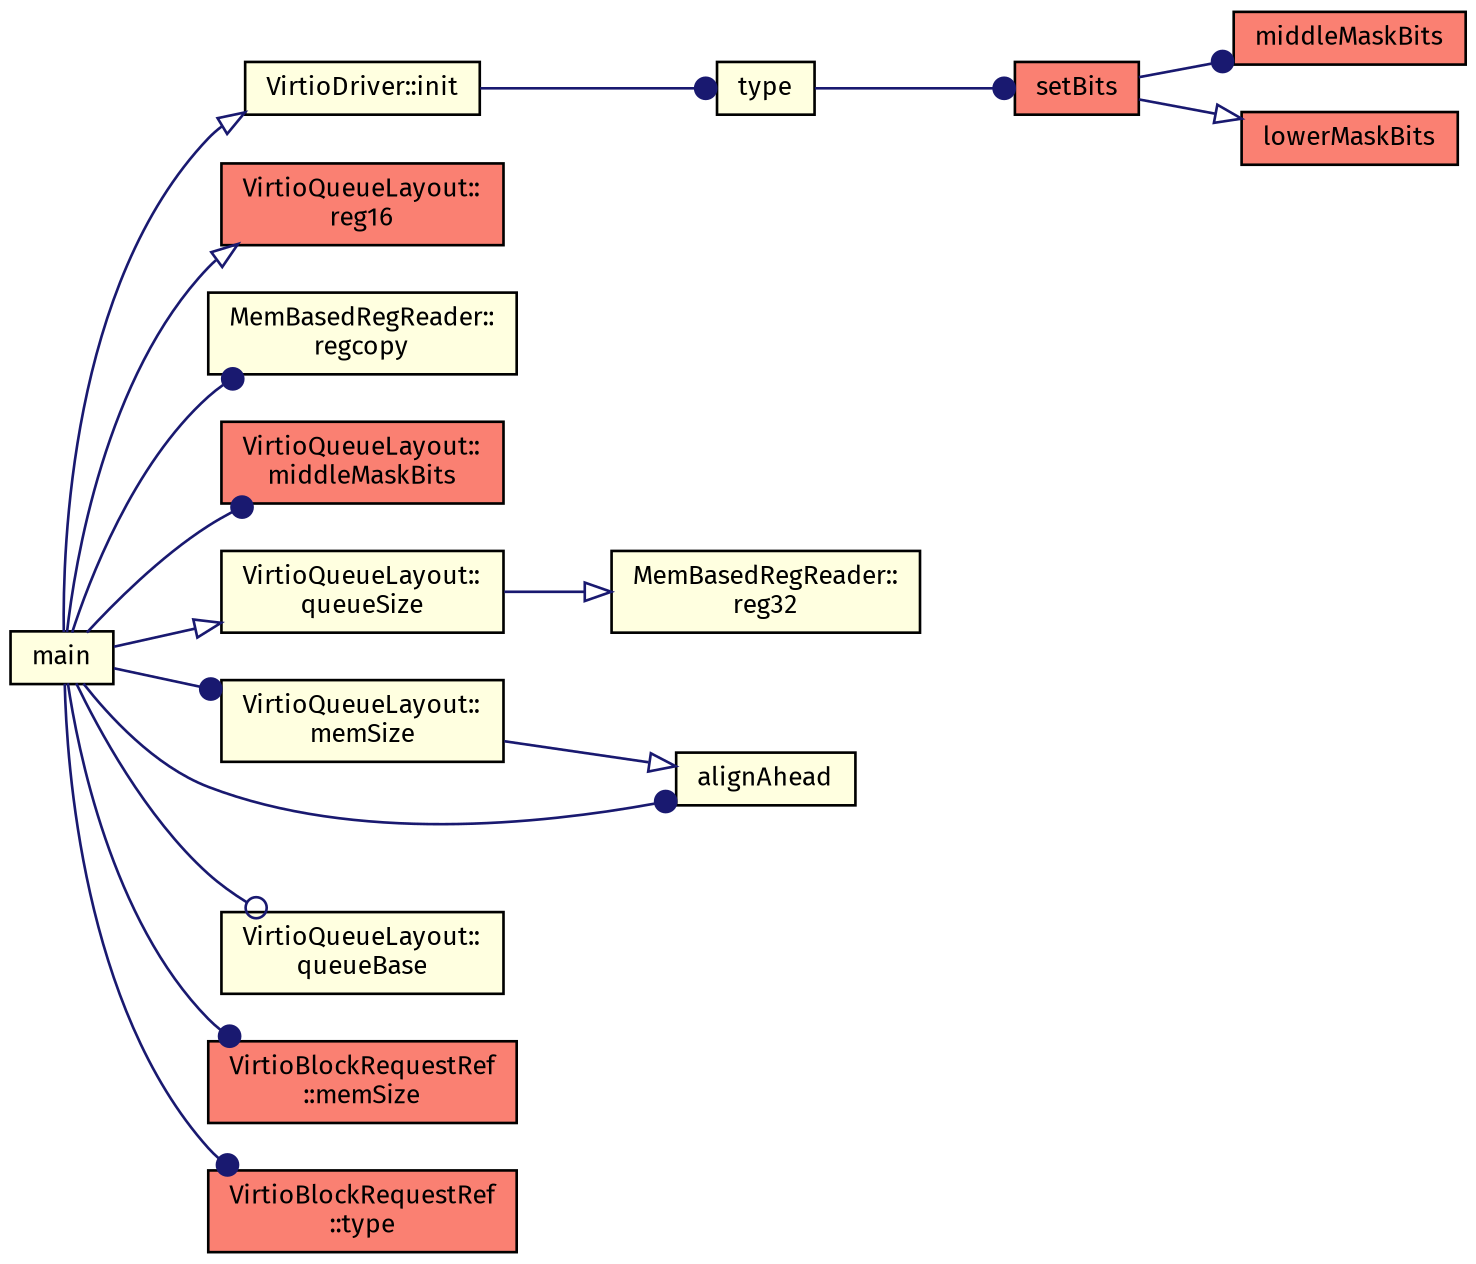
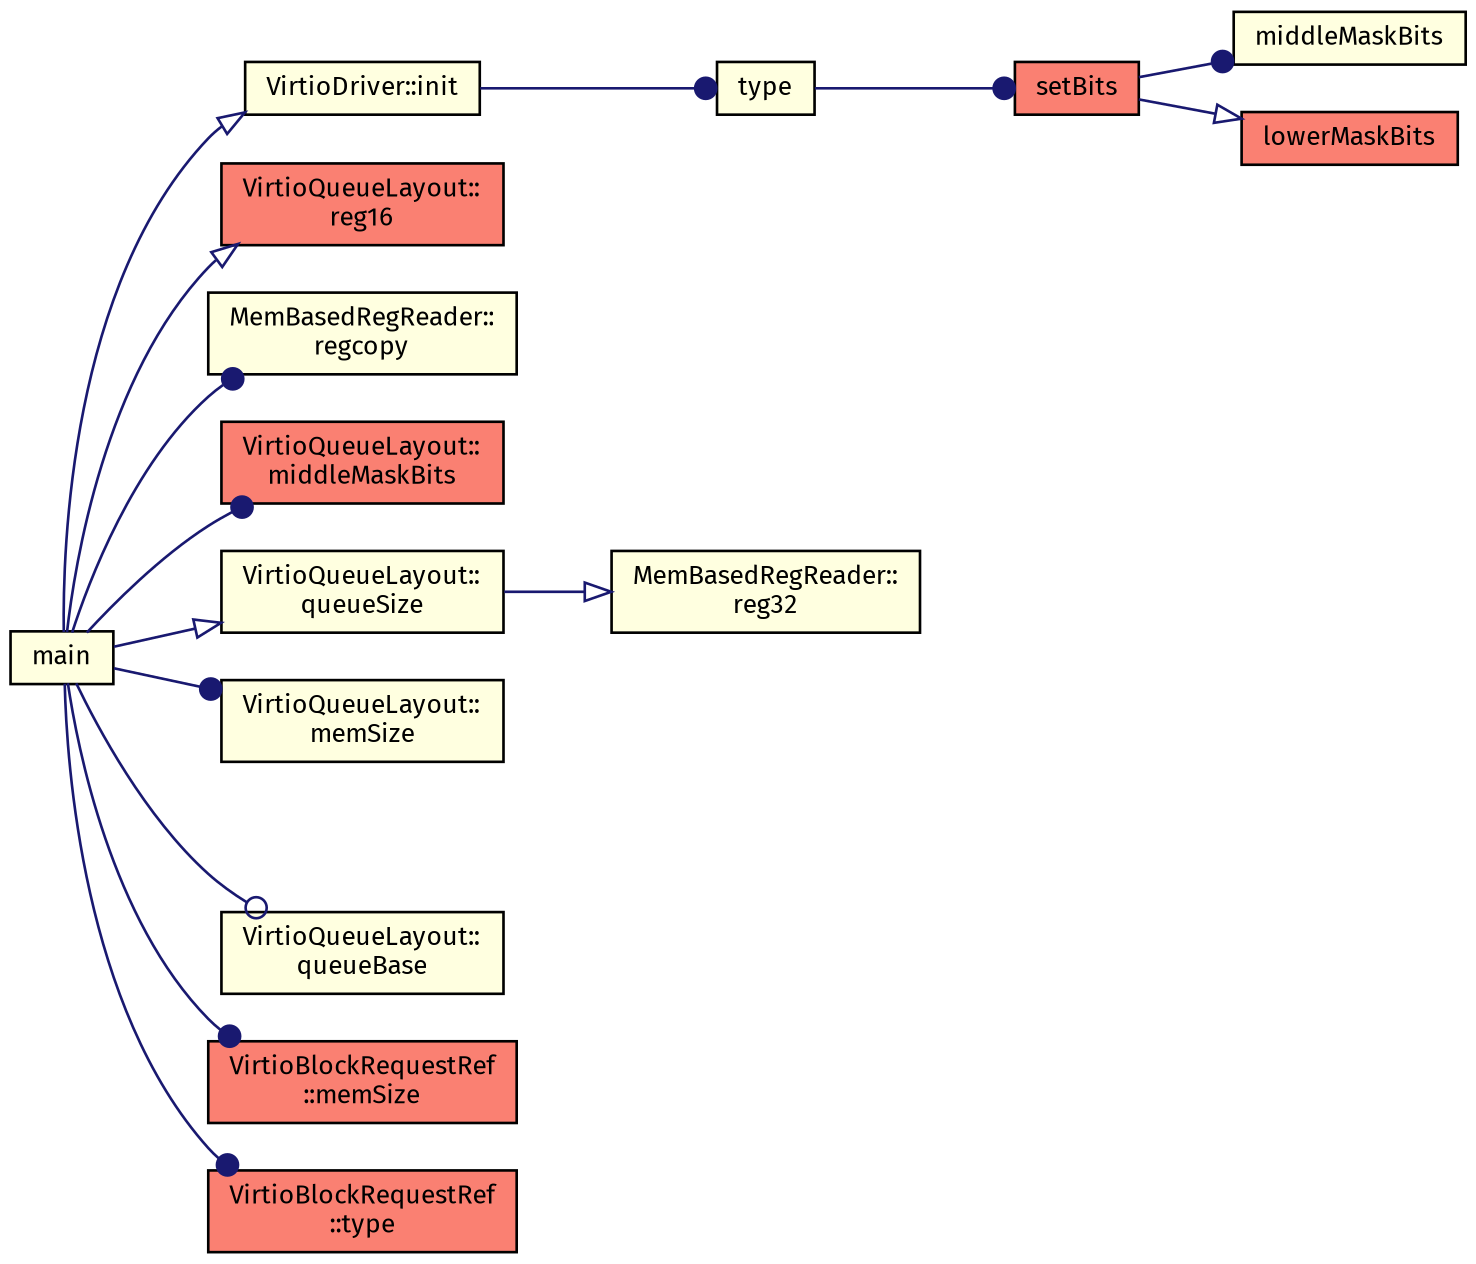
(1350, 38) -> (1350, 38)
(766, 779) -> none
